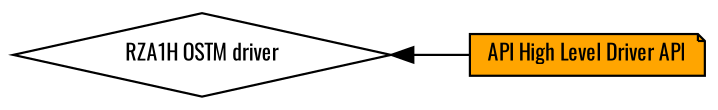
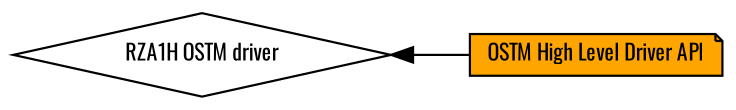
(587, 55) -> (596, 55)
